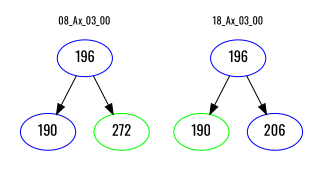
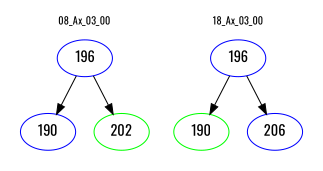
(122, 132) -> (122, 132)
